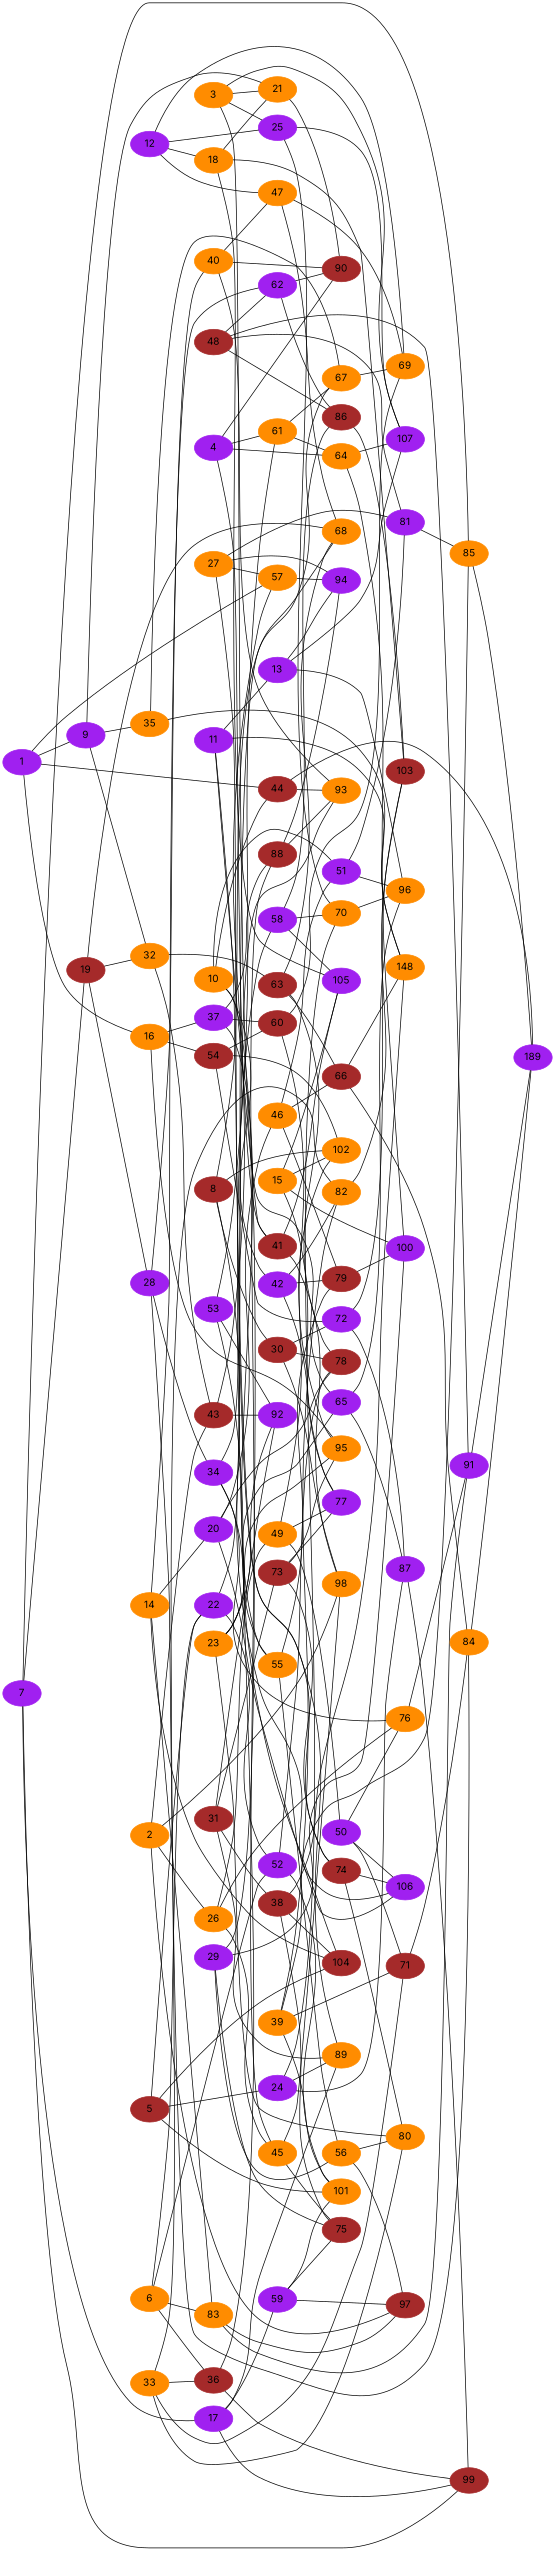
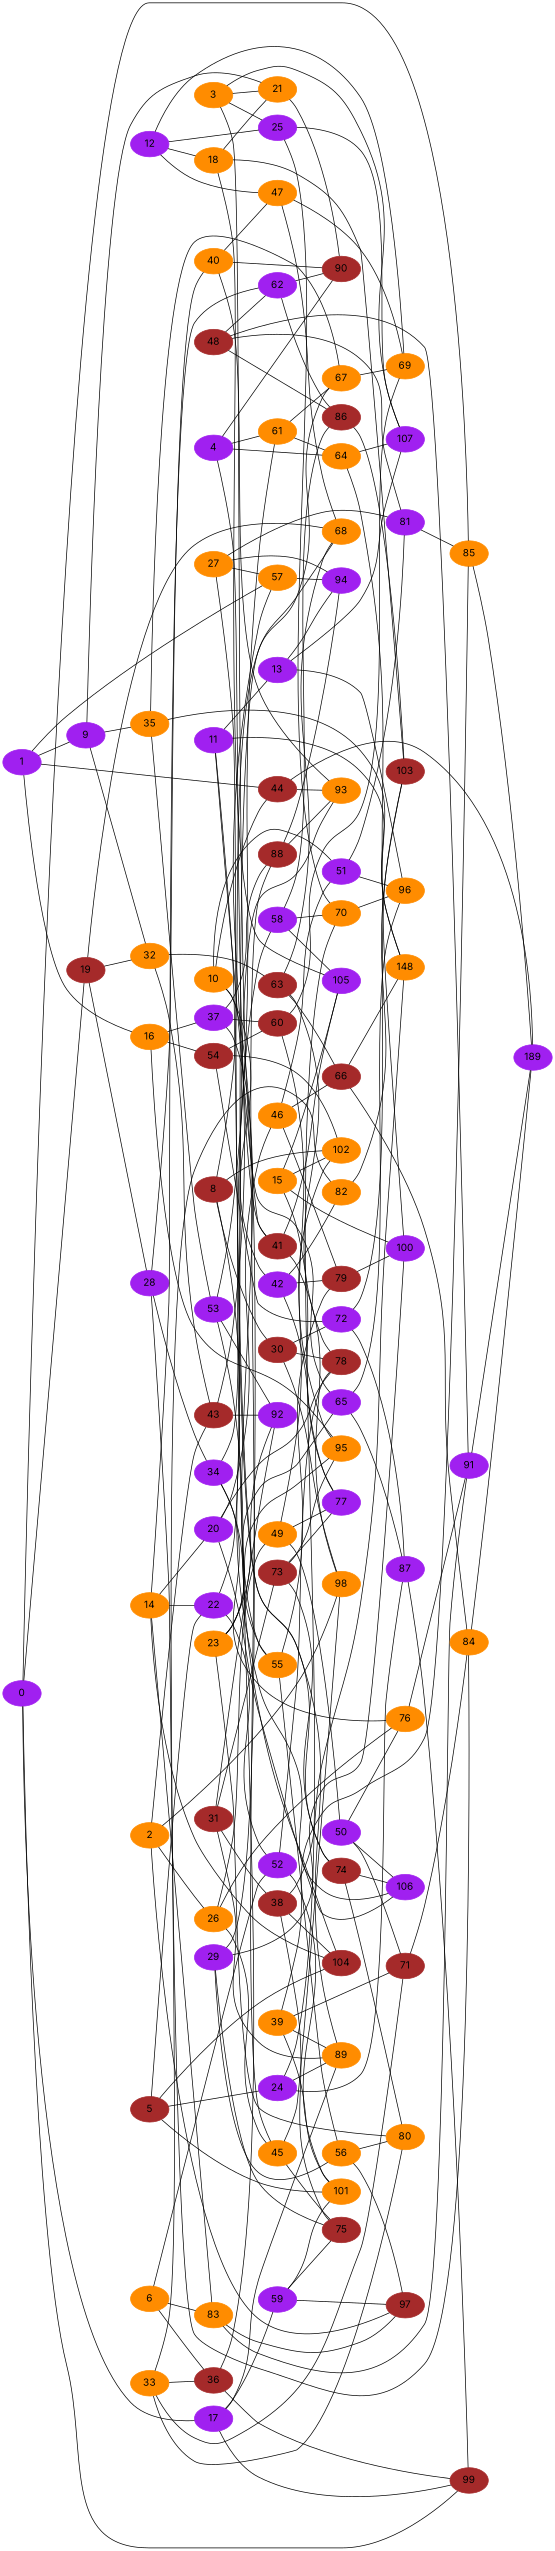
none -> (177, 1017)
(305, 1607) -> (313, 2041)
(22, 1693) -> (22, 1693)
(170, 2101) -> (182, 1605)
